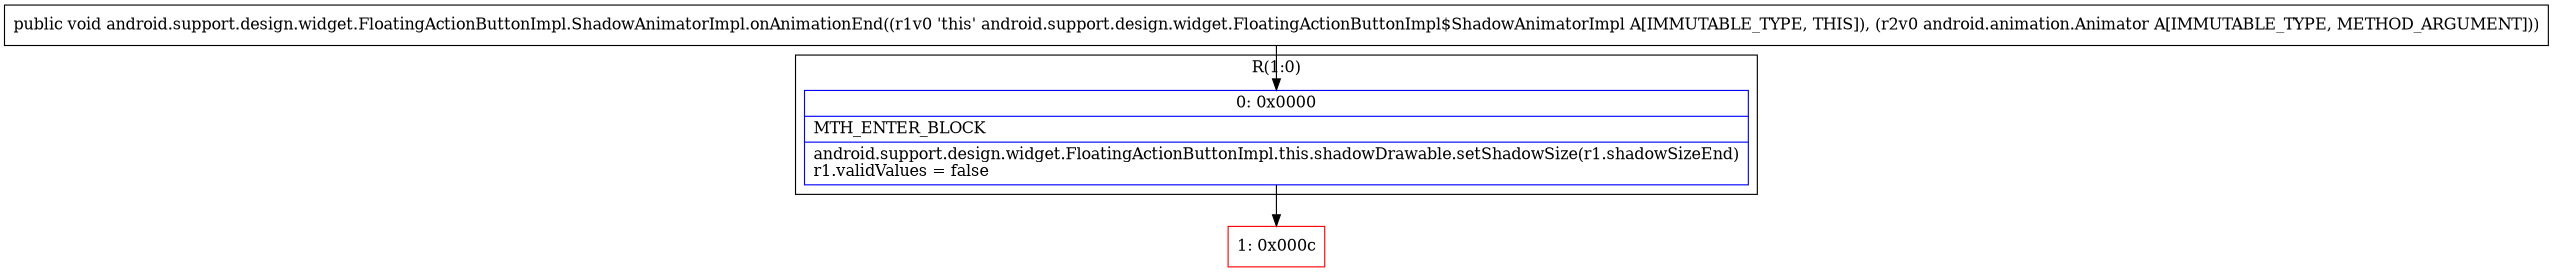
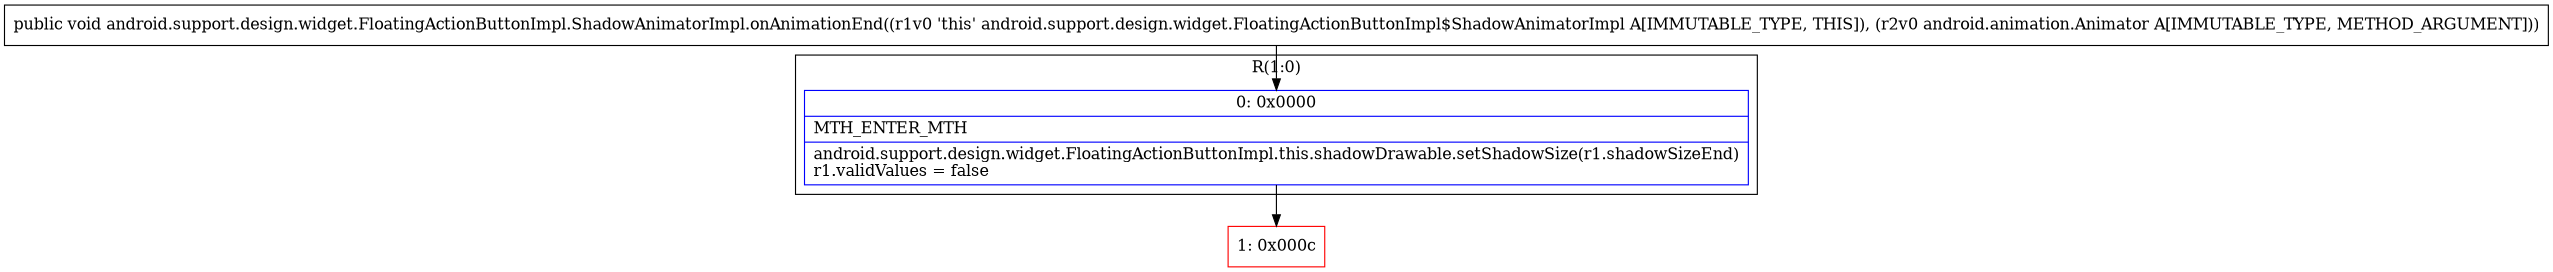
(900, 129) -> (890, 129)
